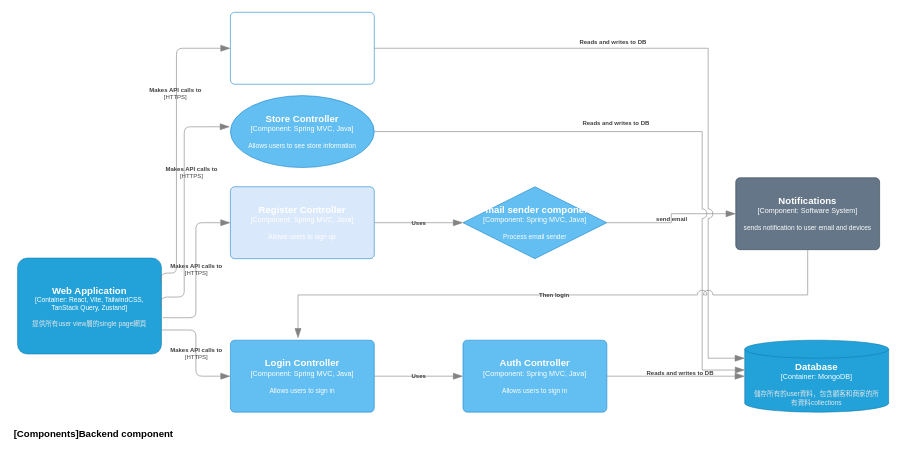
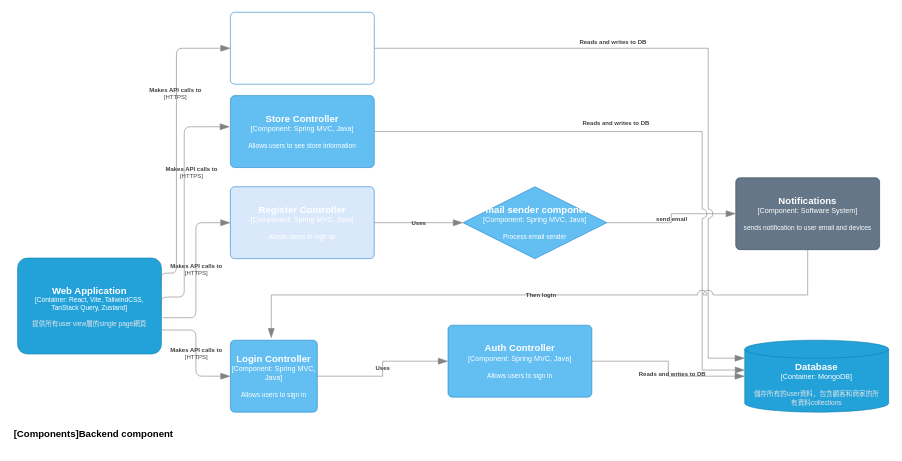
(302, 132) -> (302, 132)
(302, 377) -> (274, 377)
(535, 377) -> (520, 362)
